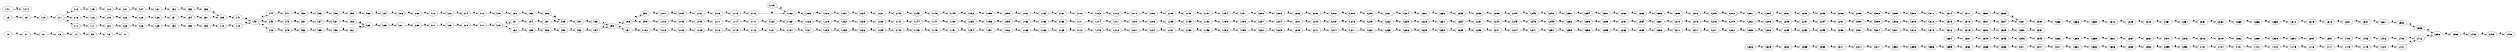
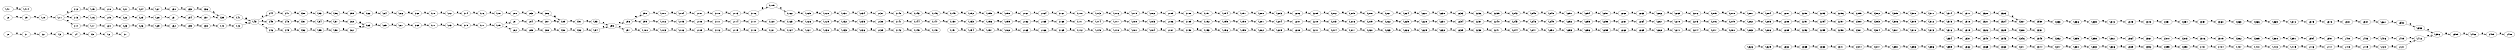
(771, 13) -> (762, 10)
(943, 30) -> none
